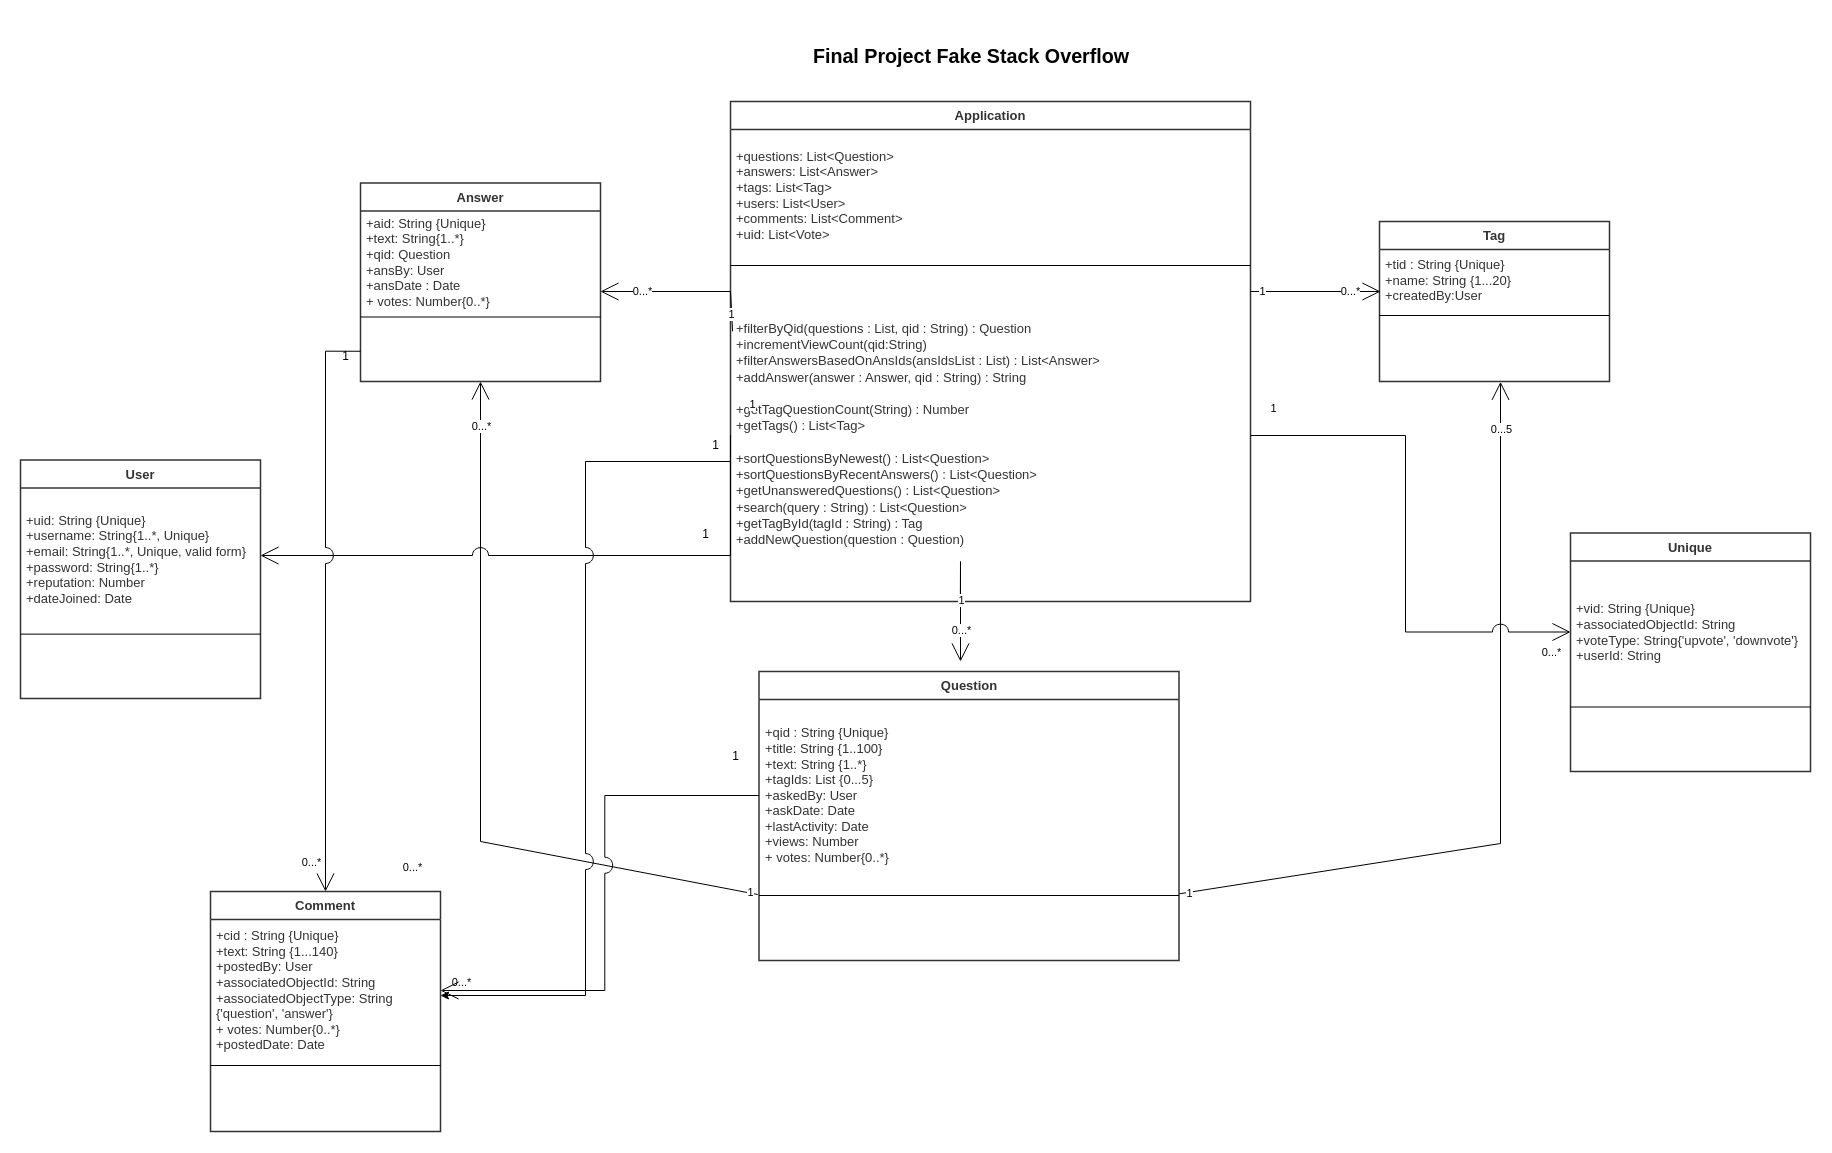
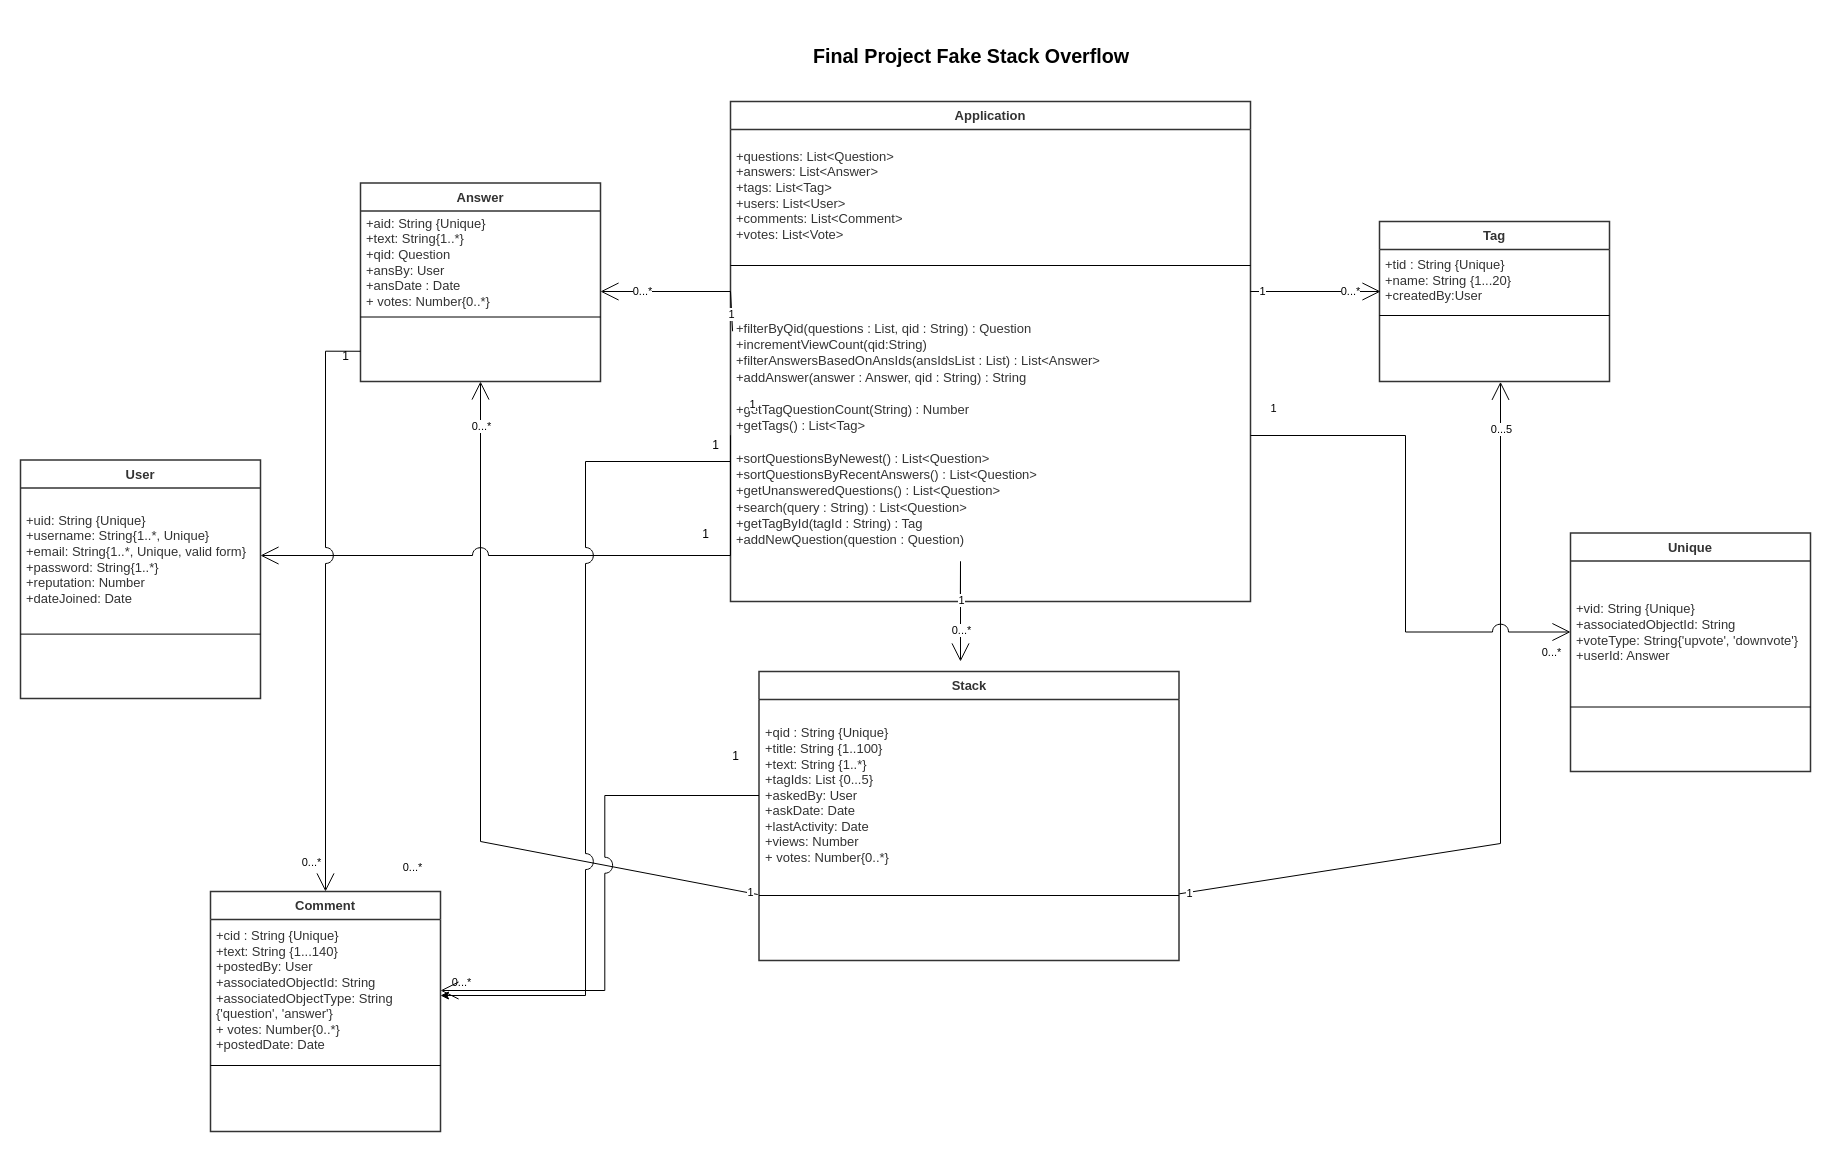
(823, 196) -> (823, 196)
(1692, 633) -> (1692, 633)
(970, 686) -> (970, 686)
